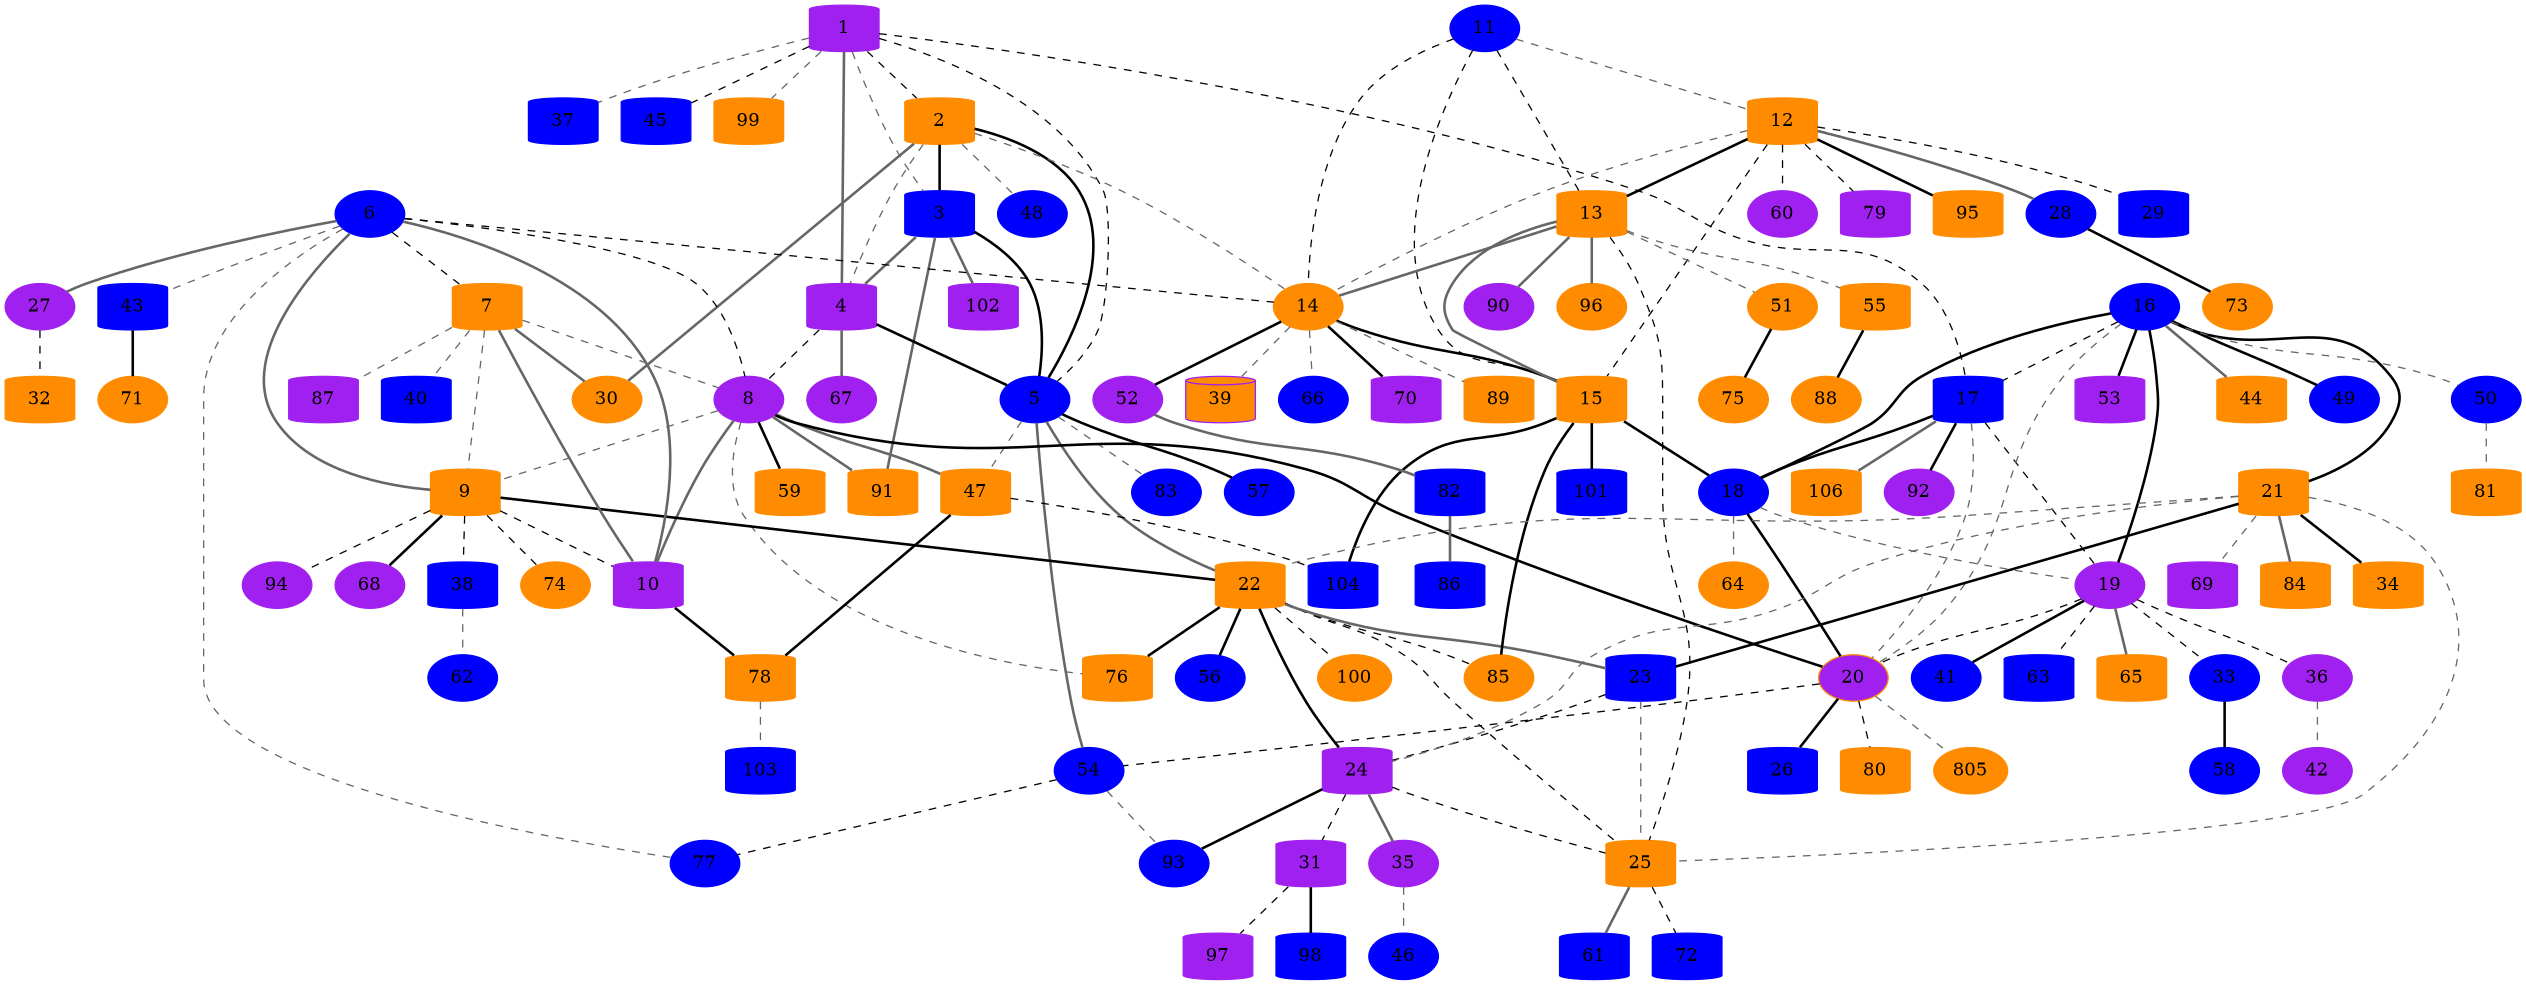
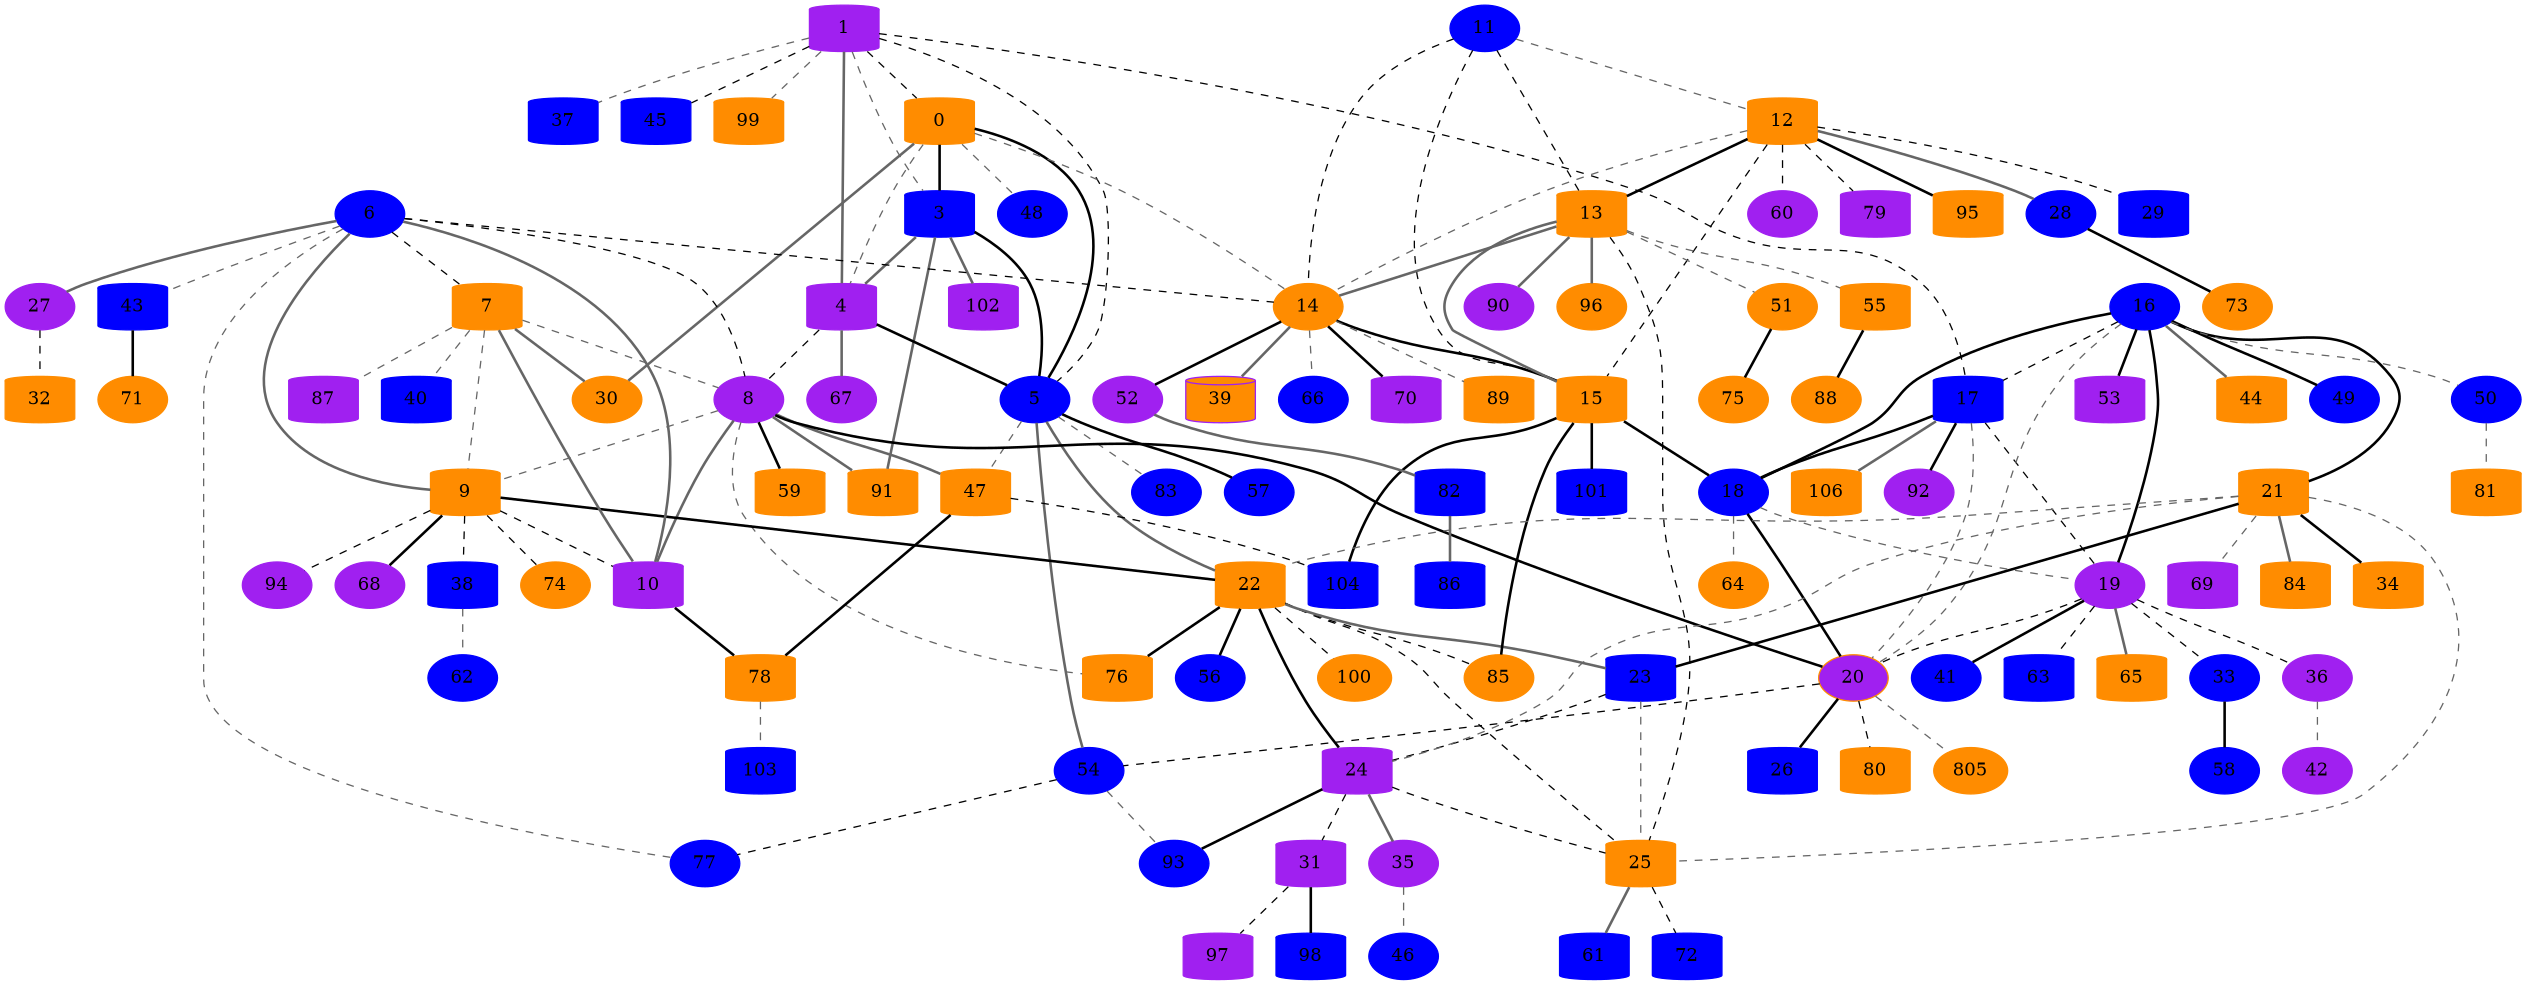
(940, 121) -> (940, 121)
(1266, 352) -> (1266, 352)
